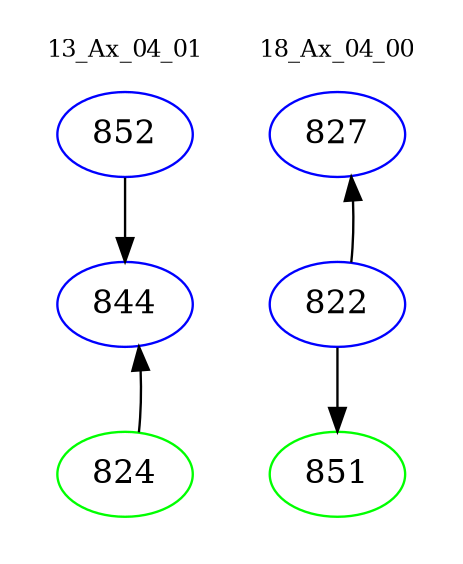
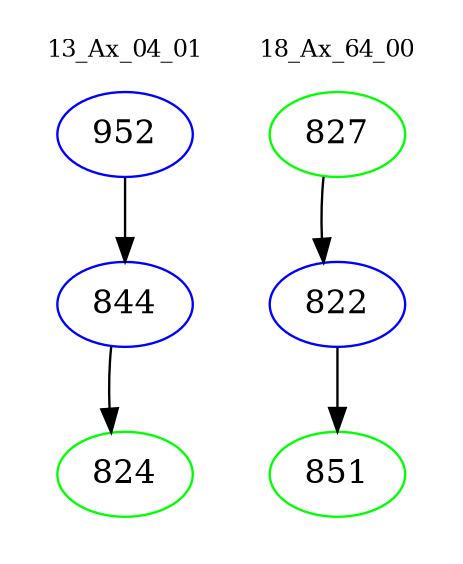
(337, 51) -> (337, 51)
(125, 135) -> (125, 135)
(337, 135) -> (337, 135)
(353, 232) -> (322, 208)
(141, 402) -> (109, 377)
